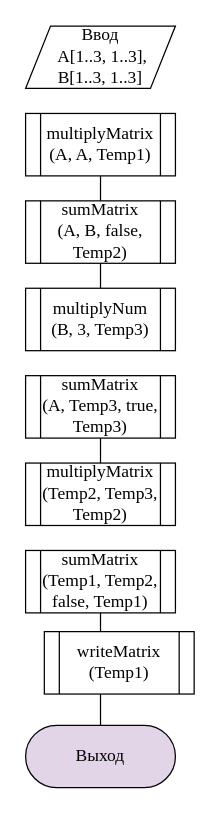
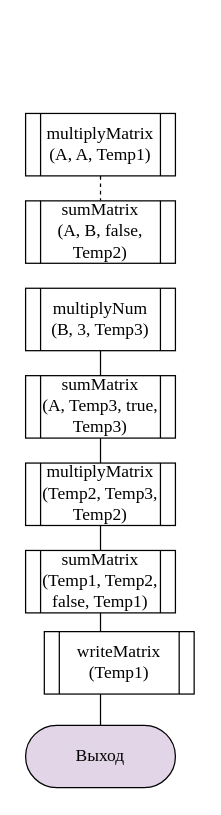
(101, 57) -> none
(101, 188) -> (101, 188)
(101, 275) -> none
none -> (101, 363)
none -> (101, 538)
